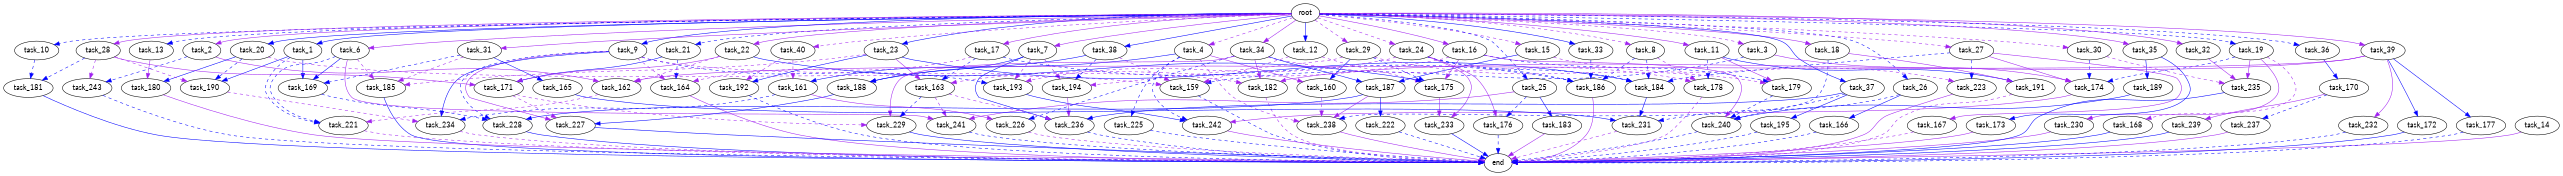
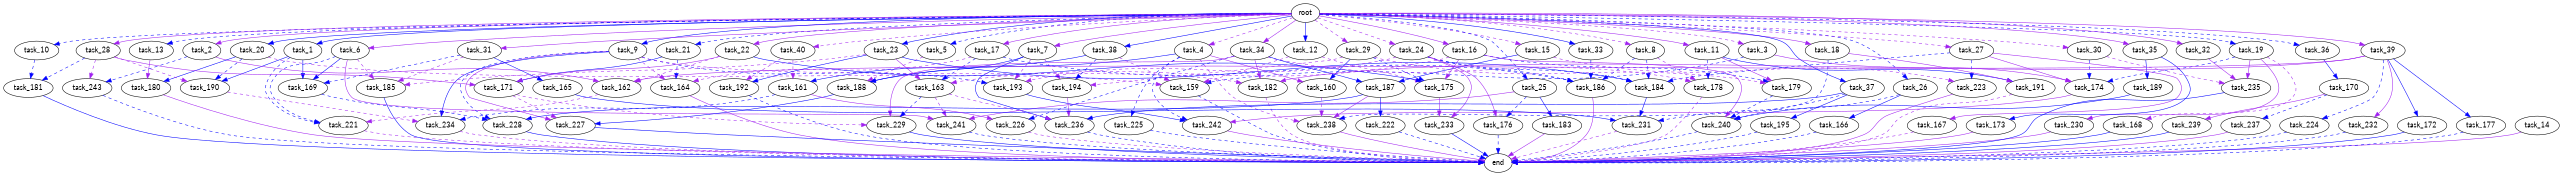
none -> (937, 51)
none -> (2304, 126)
